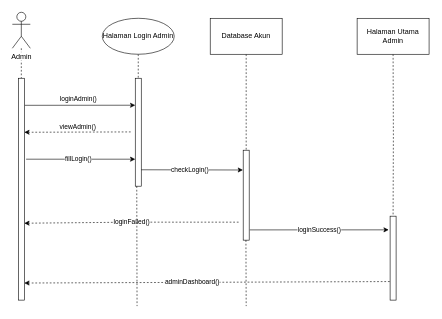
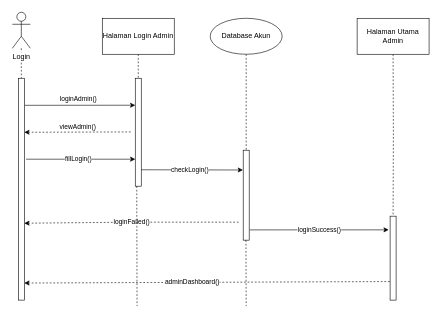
(138, 36) -> (138, 36)
(246, 36) -> (246, 36)
(22, 57) -> (22, 57)
